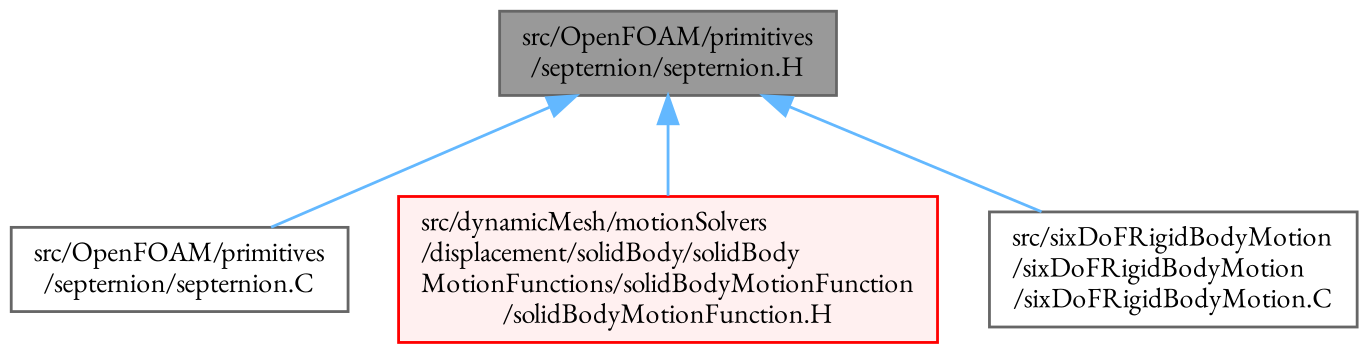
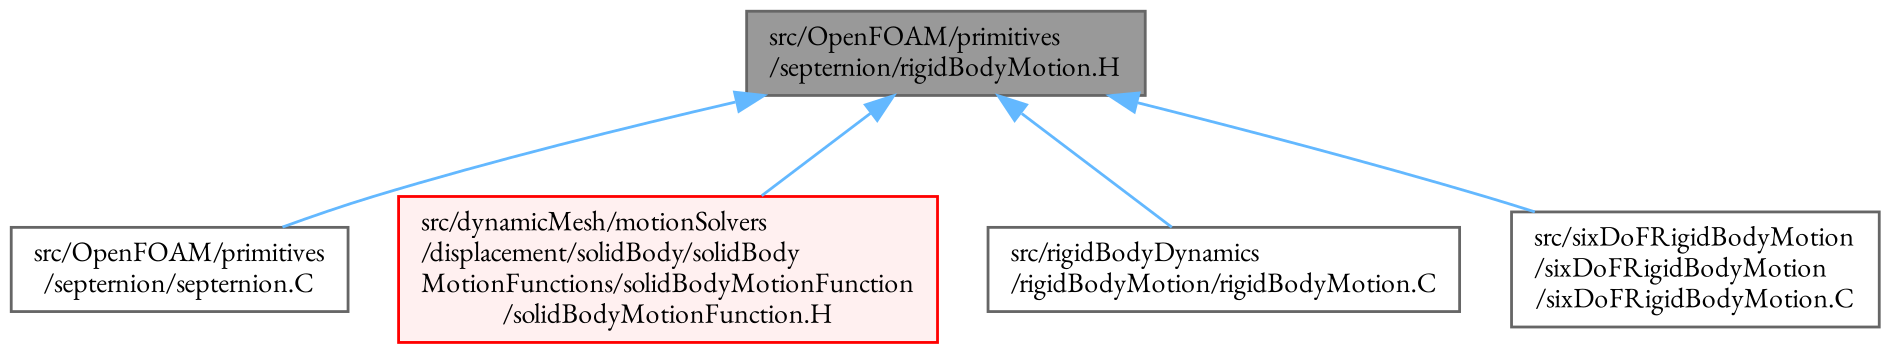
(668, 53) -> (946, 53)
none -> (1224, 269)
